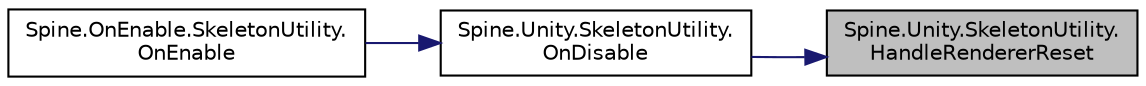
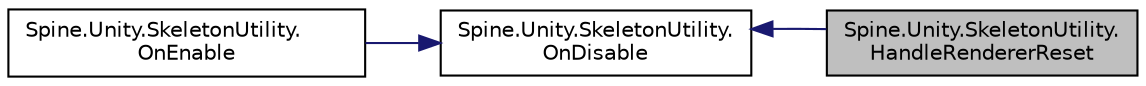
(187, 43) -> (187, 43)
(778, 57) -> (800, 29)
